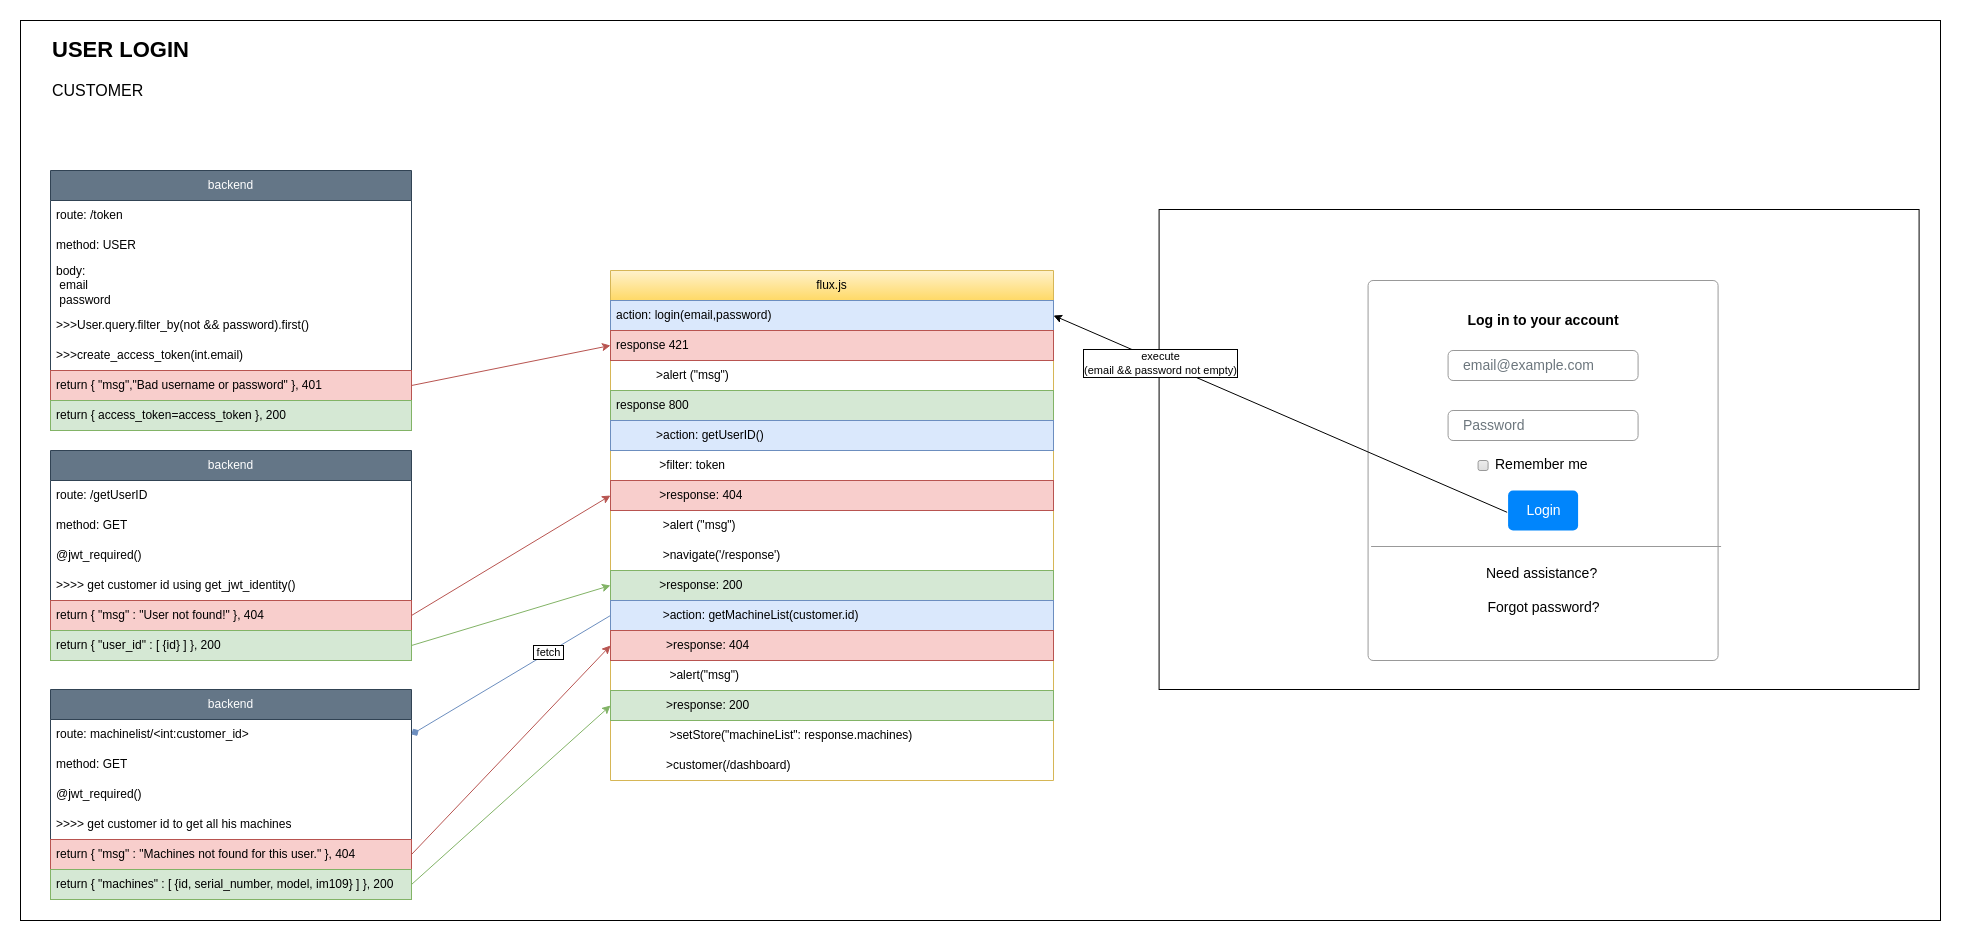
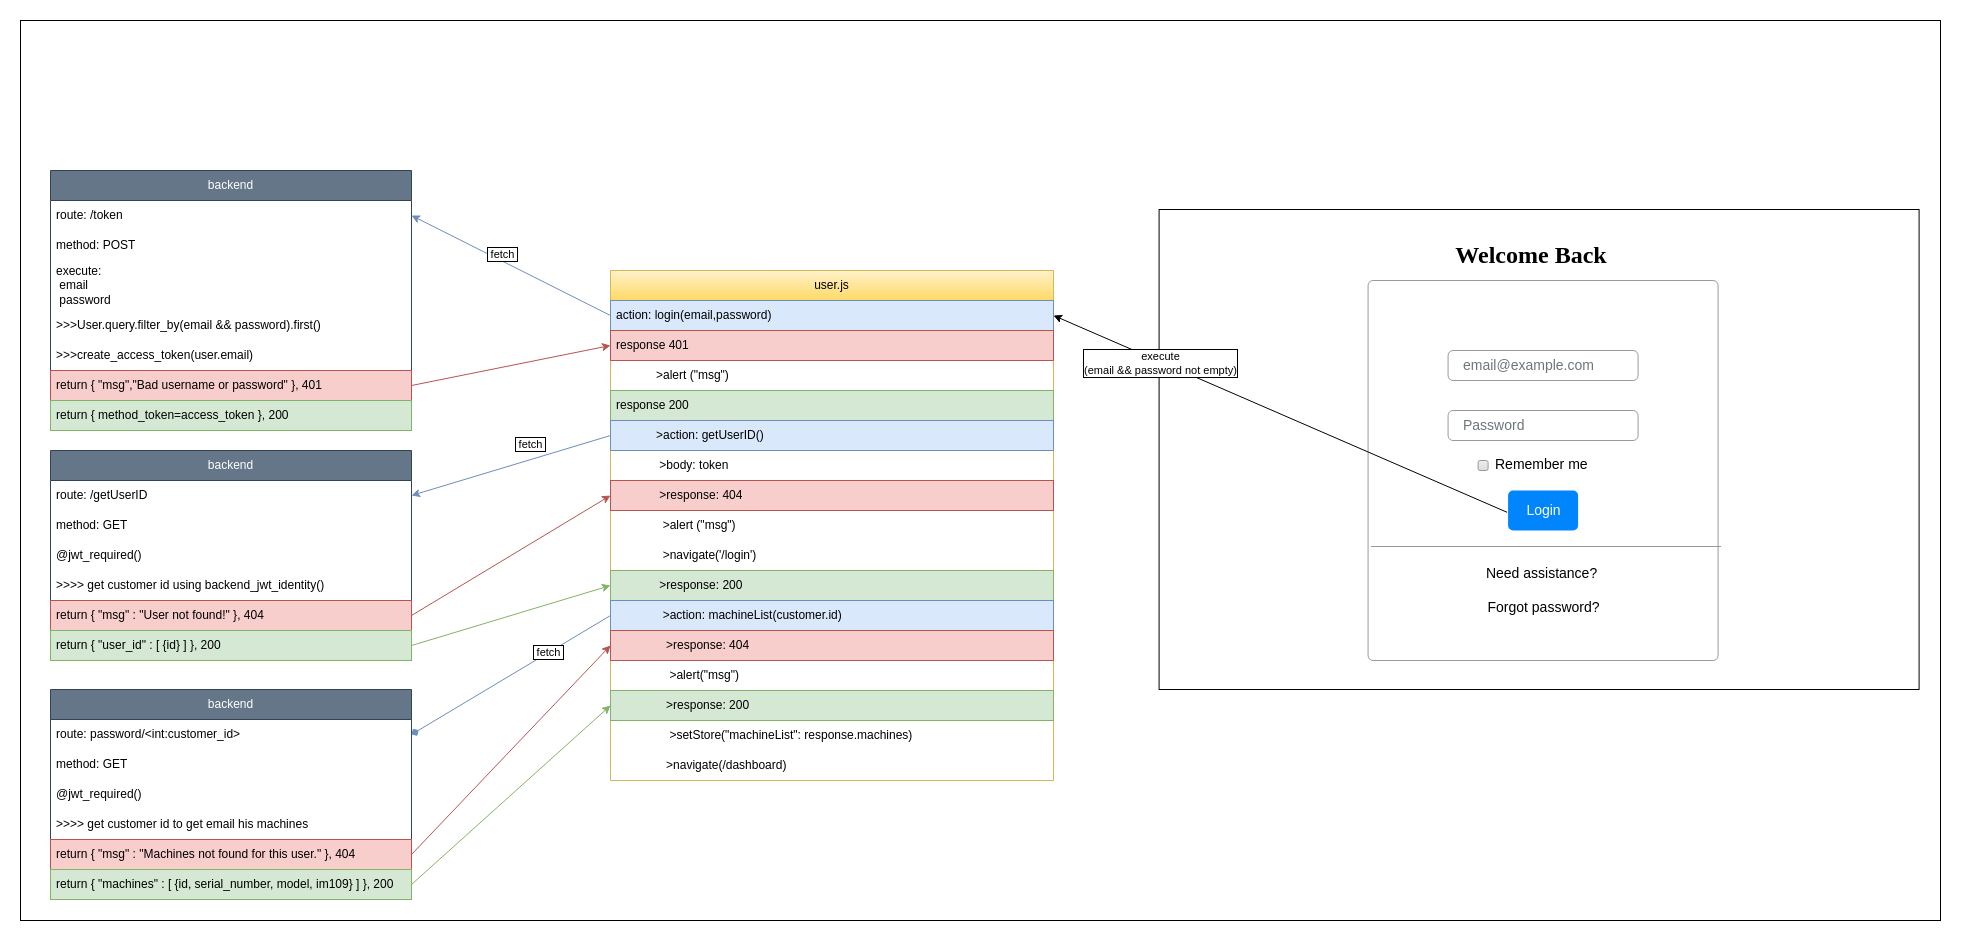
(131, 51) -> none
(106, 91) -> none
(94, 246) -> (94, 246)
none -> (1532, 256)
(83, 286) -> (83, 286)
(832, 286) -> (832, 286)
none -> (582, 301)
(1543, 321) -> none
(205, 326) -> (209, 326)
(655, 346) -> (655, 346)
(161, 356) -> (166, 356)
(655, 406) -> (655, 406)
(186, 416) -> (186, 416)
none -> (513, 465)
(657, 466) -> (654, 466)
(686, 556) -> (673, 556)
(194, 586) -> (207, 586)
(727, 616) -> (716, 616)
(165, 735) -> (160, 735)
(687, 766) -> (686, 766)
(184, 825) -> (191, 825)
